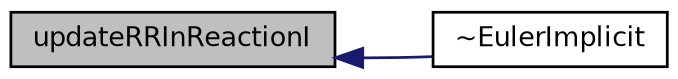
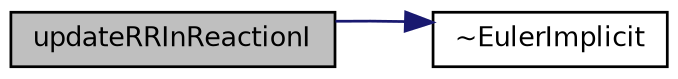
(398, 58) -> (370, 21)
